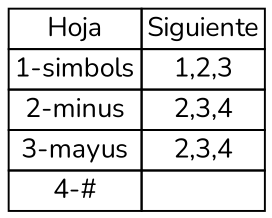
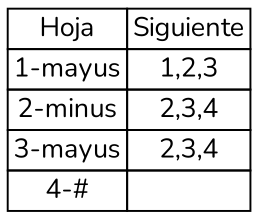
(75, 68) -> (67, 68)
